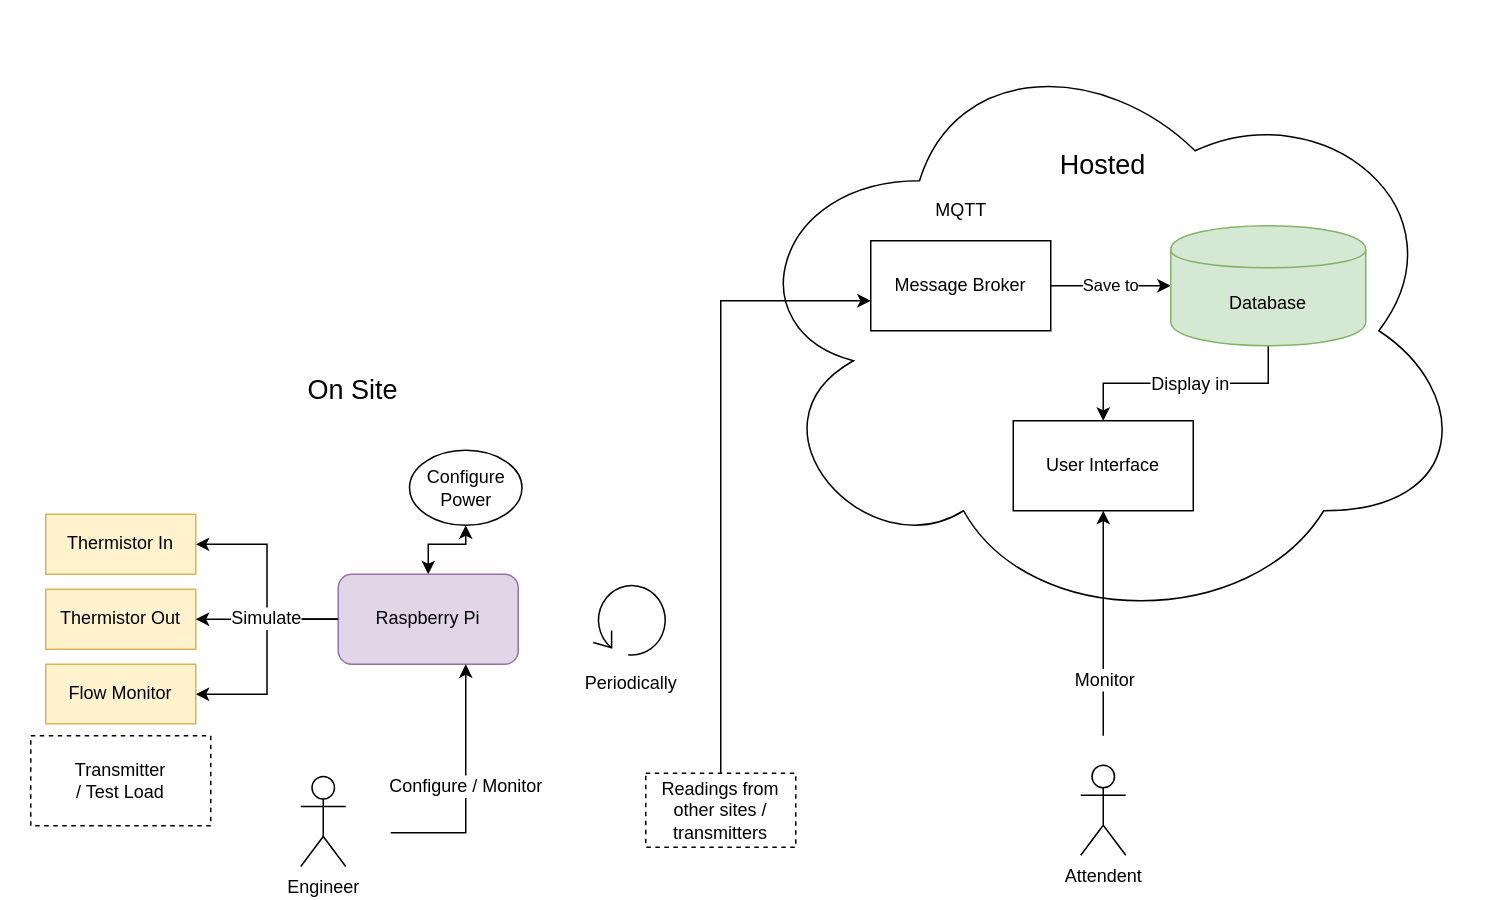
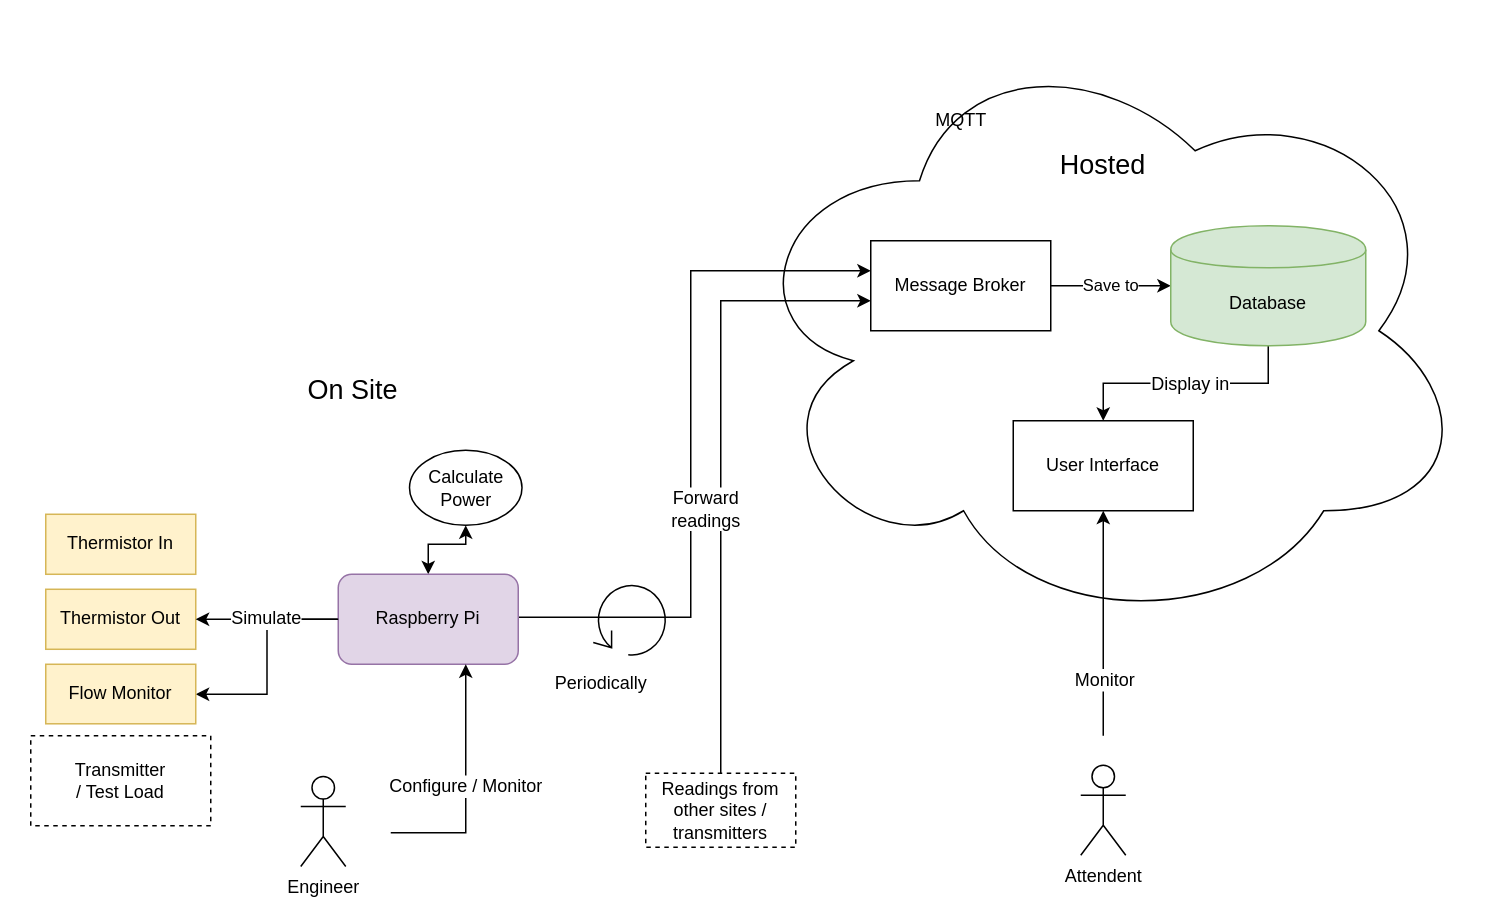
(961, 211) -> (961, 121)
none -> (691, 303)
(467, 488) -> (467, 488)
(267, 546) -> none
(631, 683) -> (601, 683)
